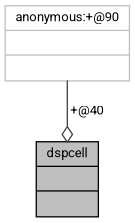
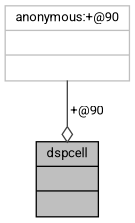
(85, 111) -> (85, 111)
